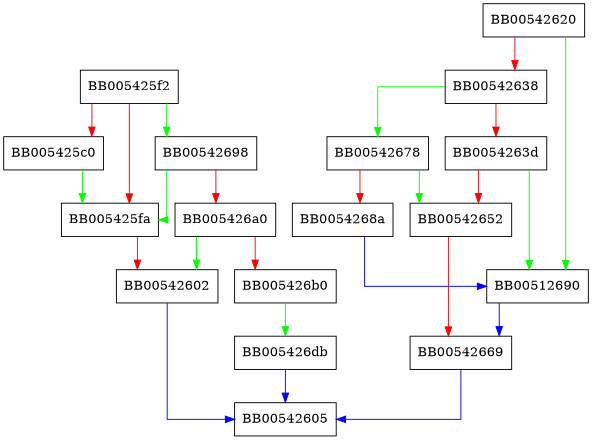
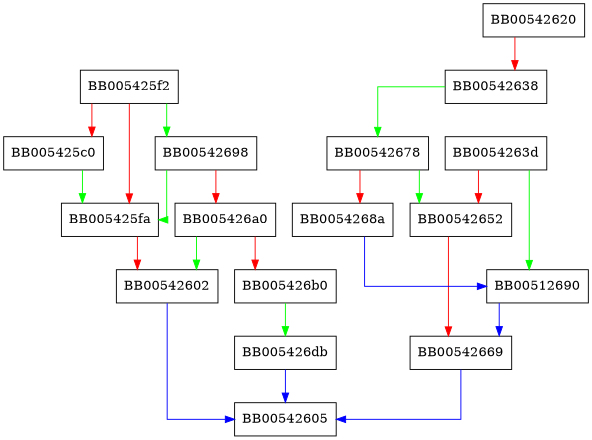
(496, 115) -> none
(566, 149) -> none
